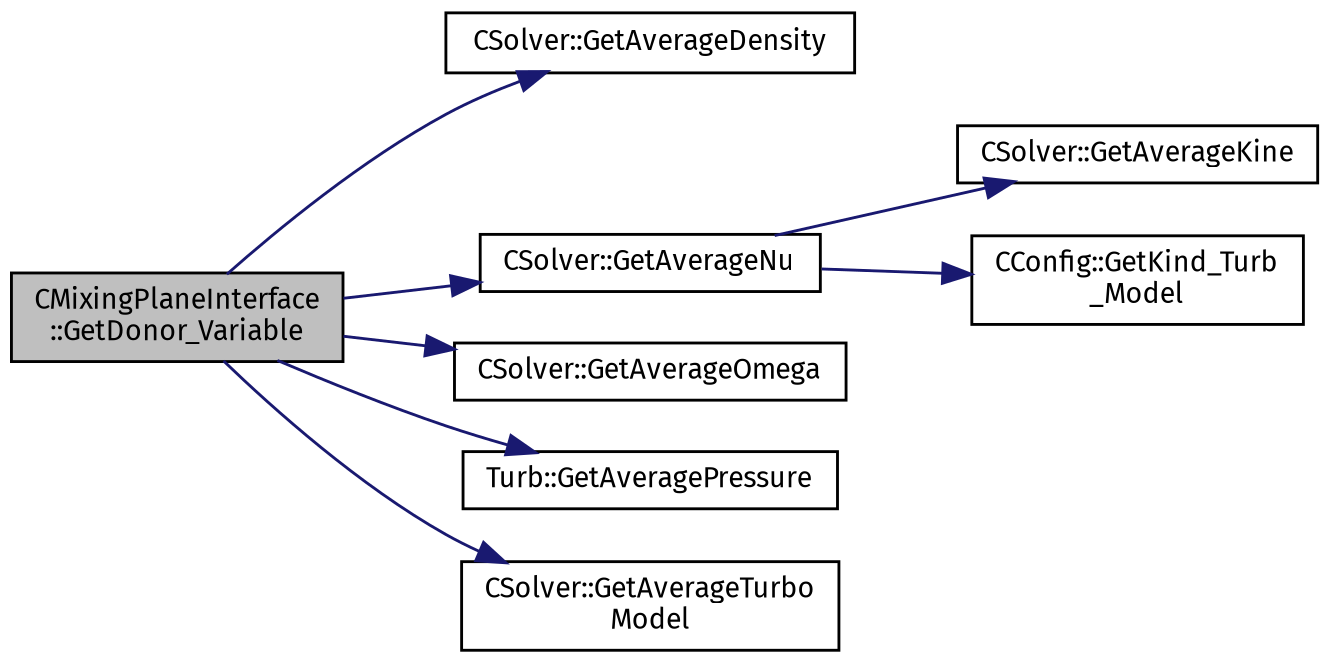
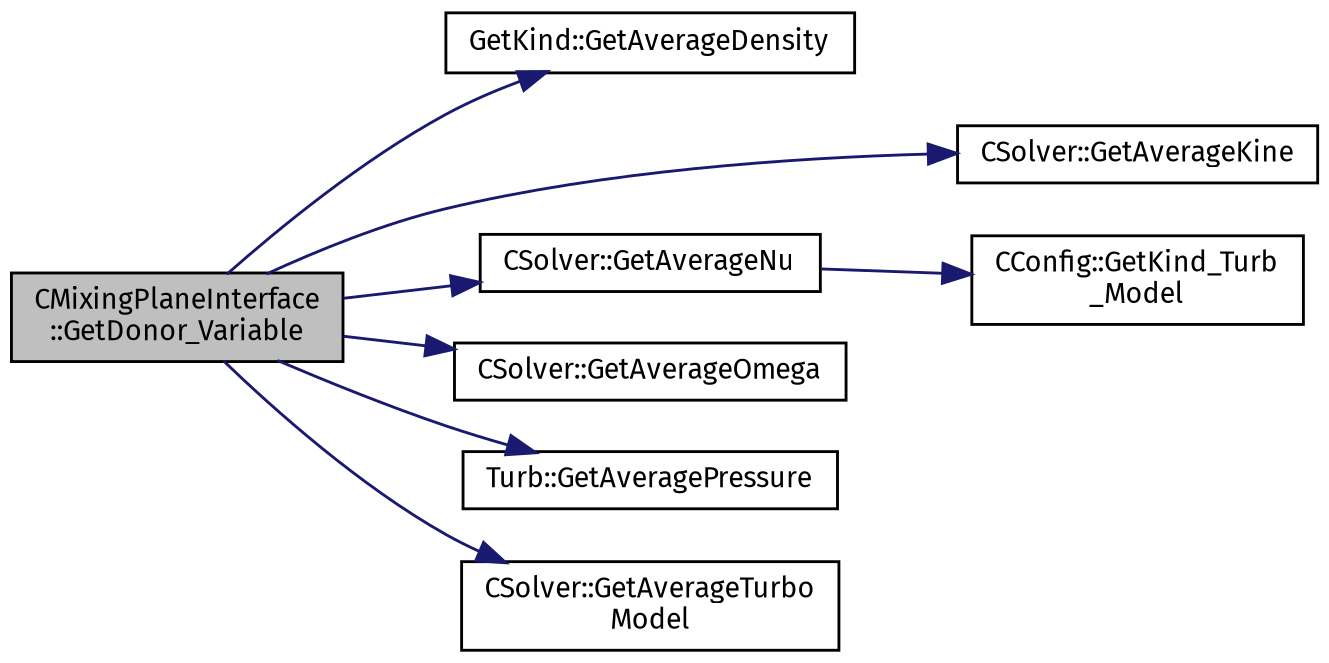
(650, 43) -> (650, 43)
(880, 212) -> (591, 182)
